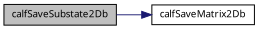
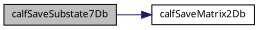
(60, 15) -> (60, 15)
